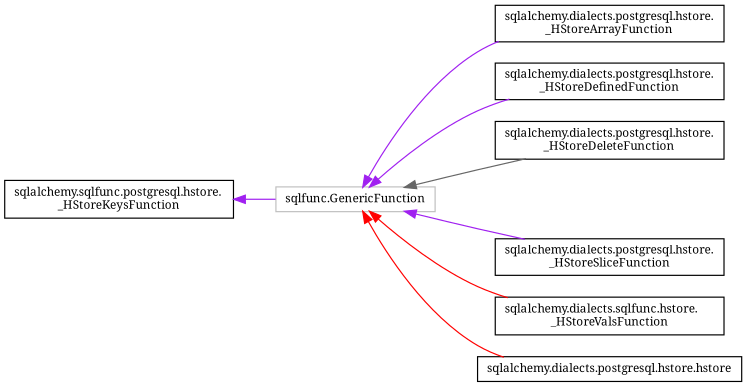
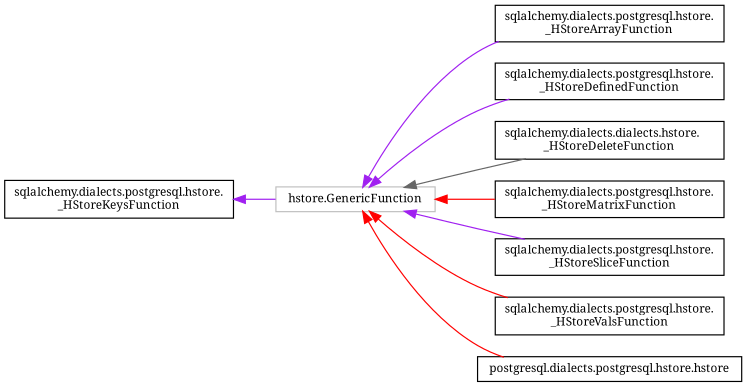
(610, 140) -> (610, 140)
(119, 199) -> (119, 199)
(356, 199) -> (356, 199)
none -> (610, 199)
(610, 316) -> (610, 316)
(610, 369) -> (610, 369)
